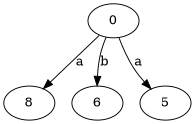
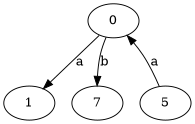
(130, 61) -> (148, 63)
(29, 103) -> (29, 103)
(97, 103) -> (97, 103)
